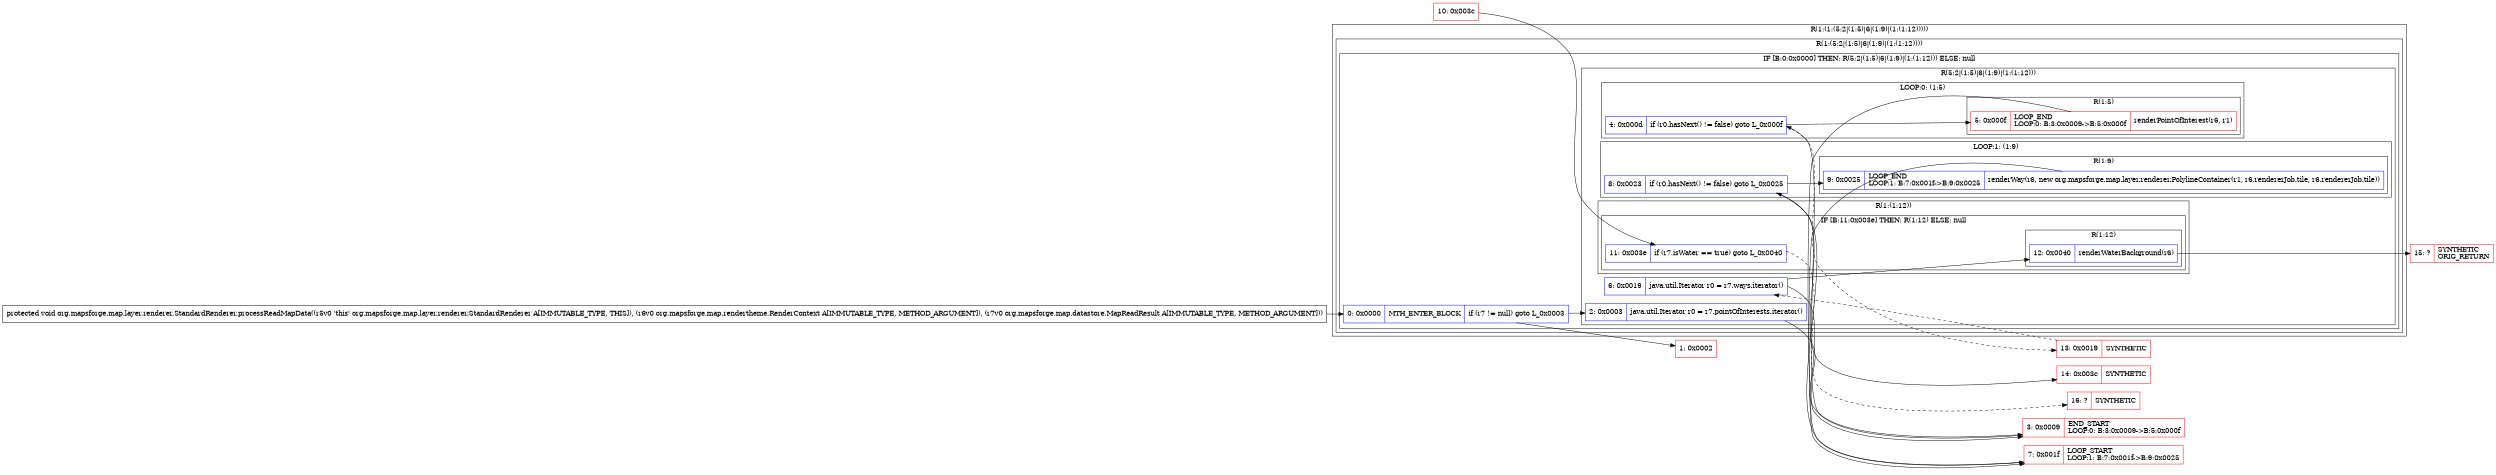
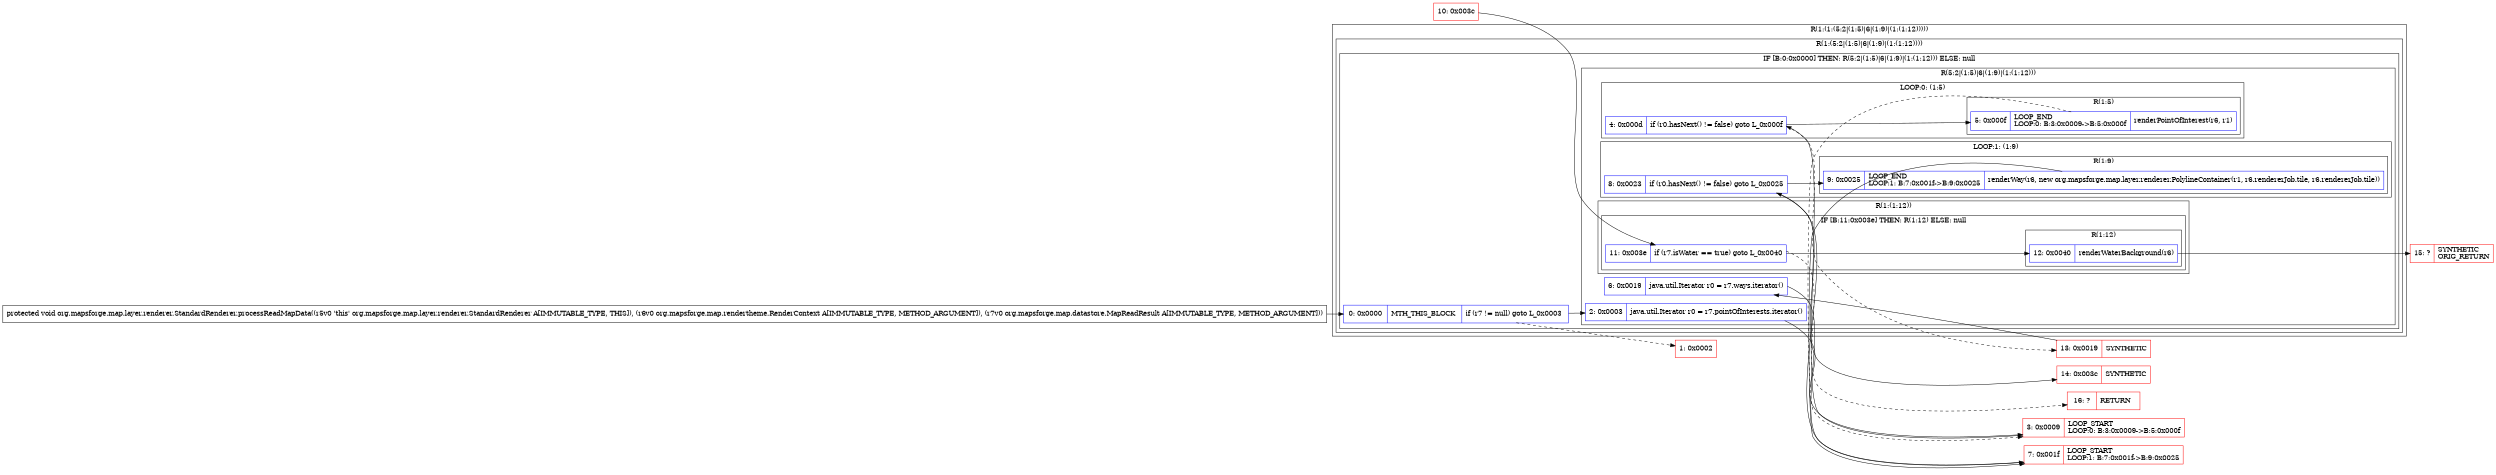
(2104, 121) -> (2104, 121)
(1809, 232) -> (1809, 232)
(1936, 267) -> (1905, 253)
(1425, 314) -> (1423, 314)
(1918, 316) -> (1918, 316)
(1628, 339) -> (1628, 339)
(2116, 401) -> (2115, 401)
(2089, 424) -> (2090, 424)
